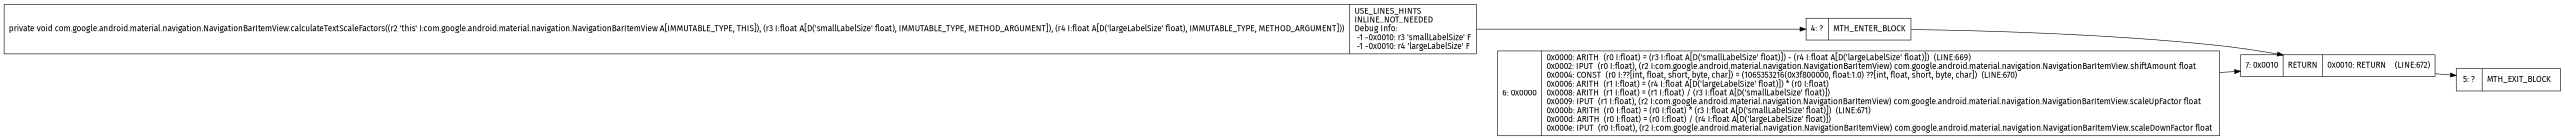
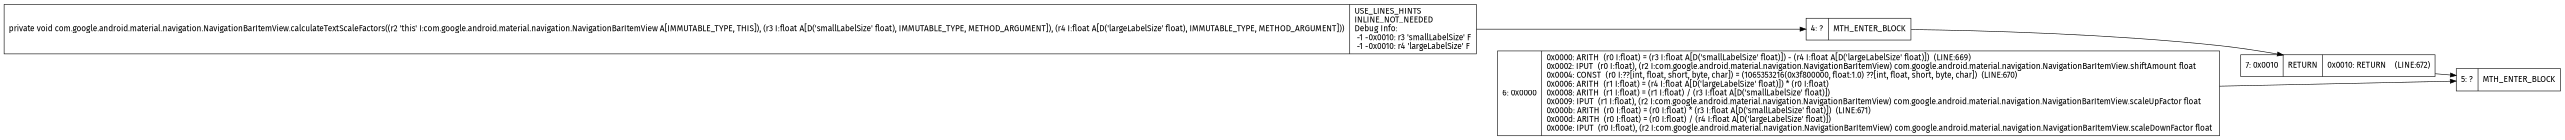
(2227, 72) -> (2335, 84)
(2519, 80) -> (2519, 80)
